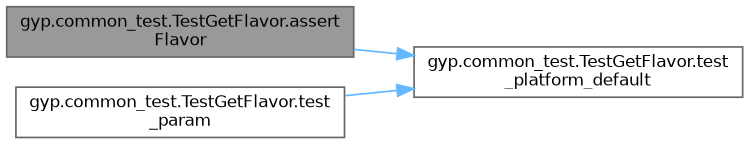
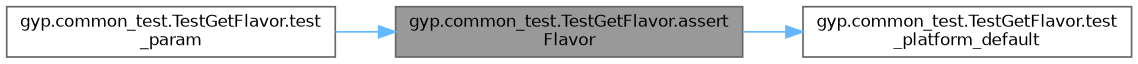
(371, 93) -> (357, 32)
